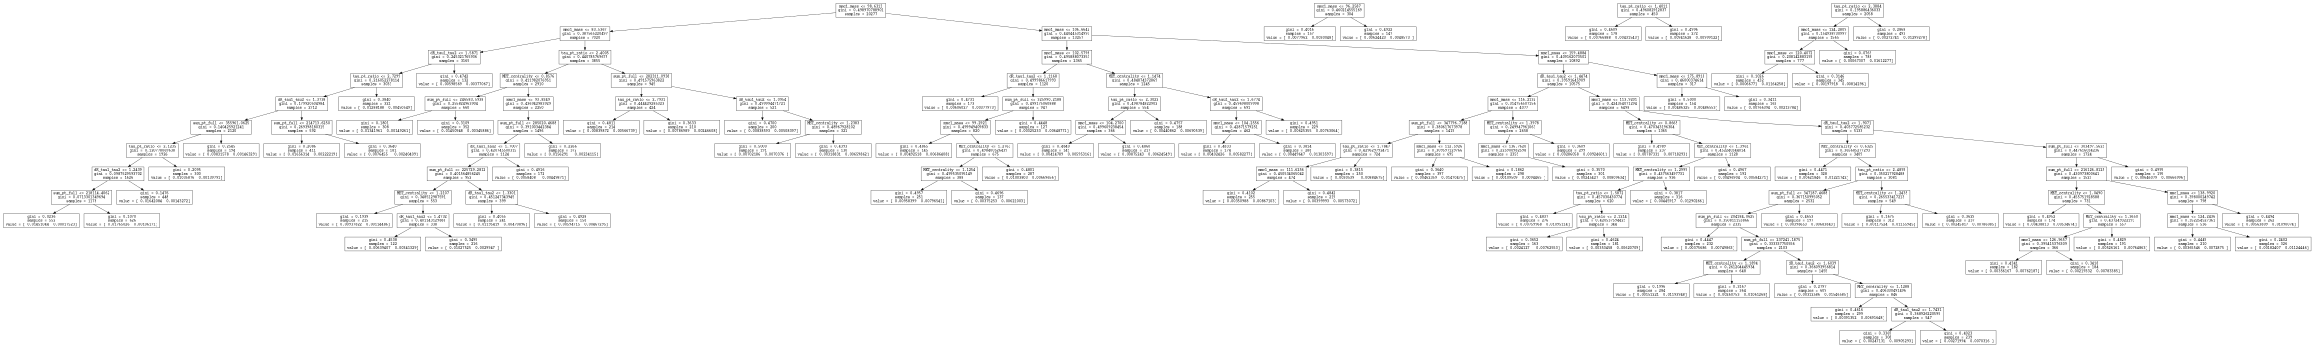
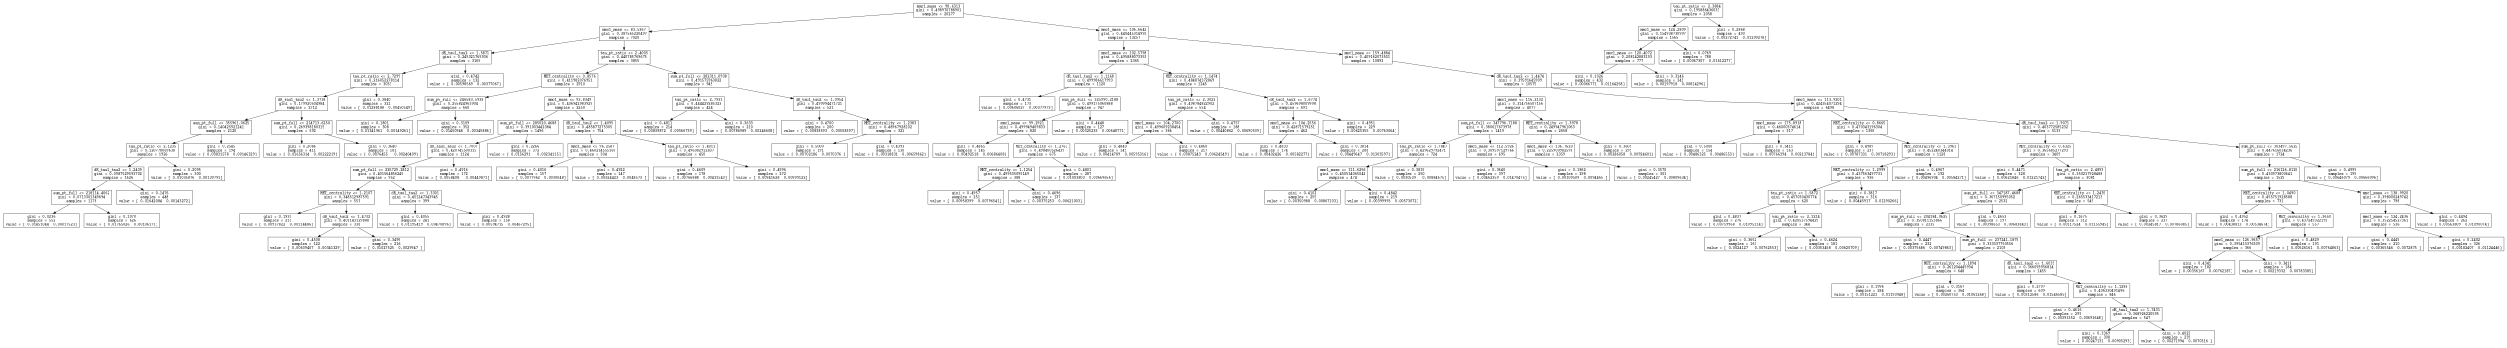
(1621, 69) -> (1800, 115)
none -> (589, 127)
